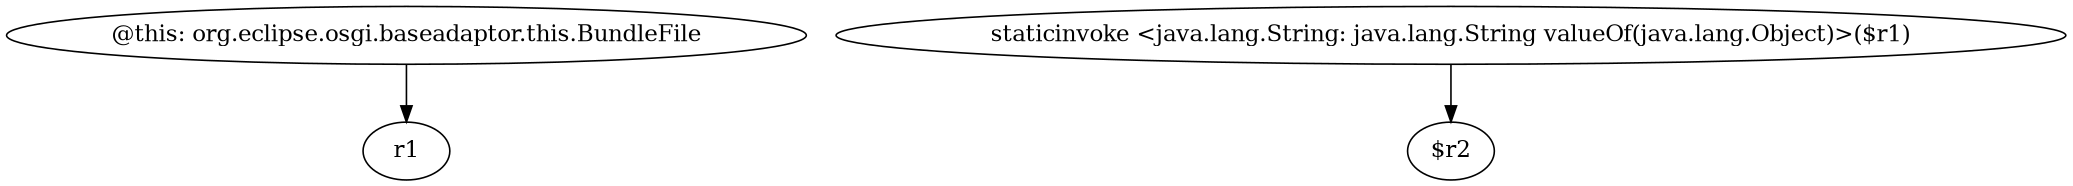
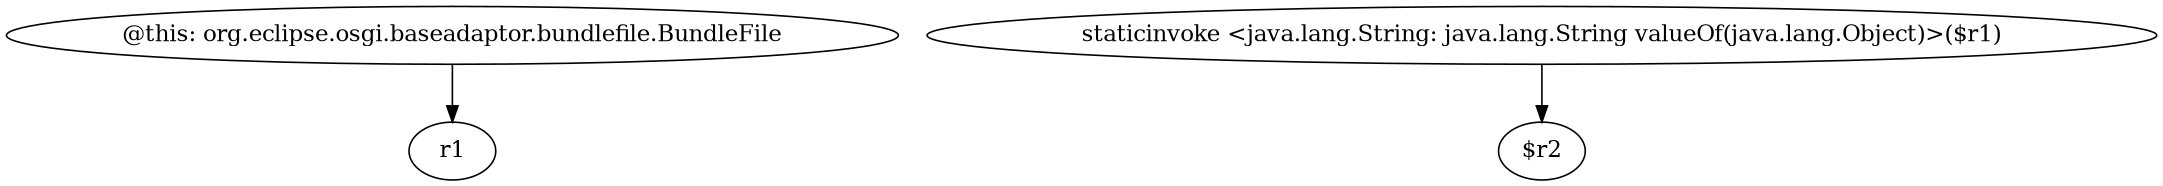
(406, 35) -> (452, 35)
